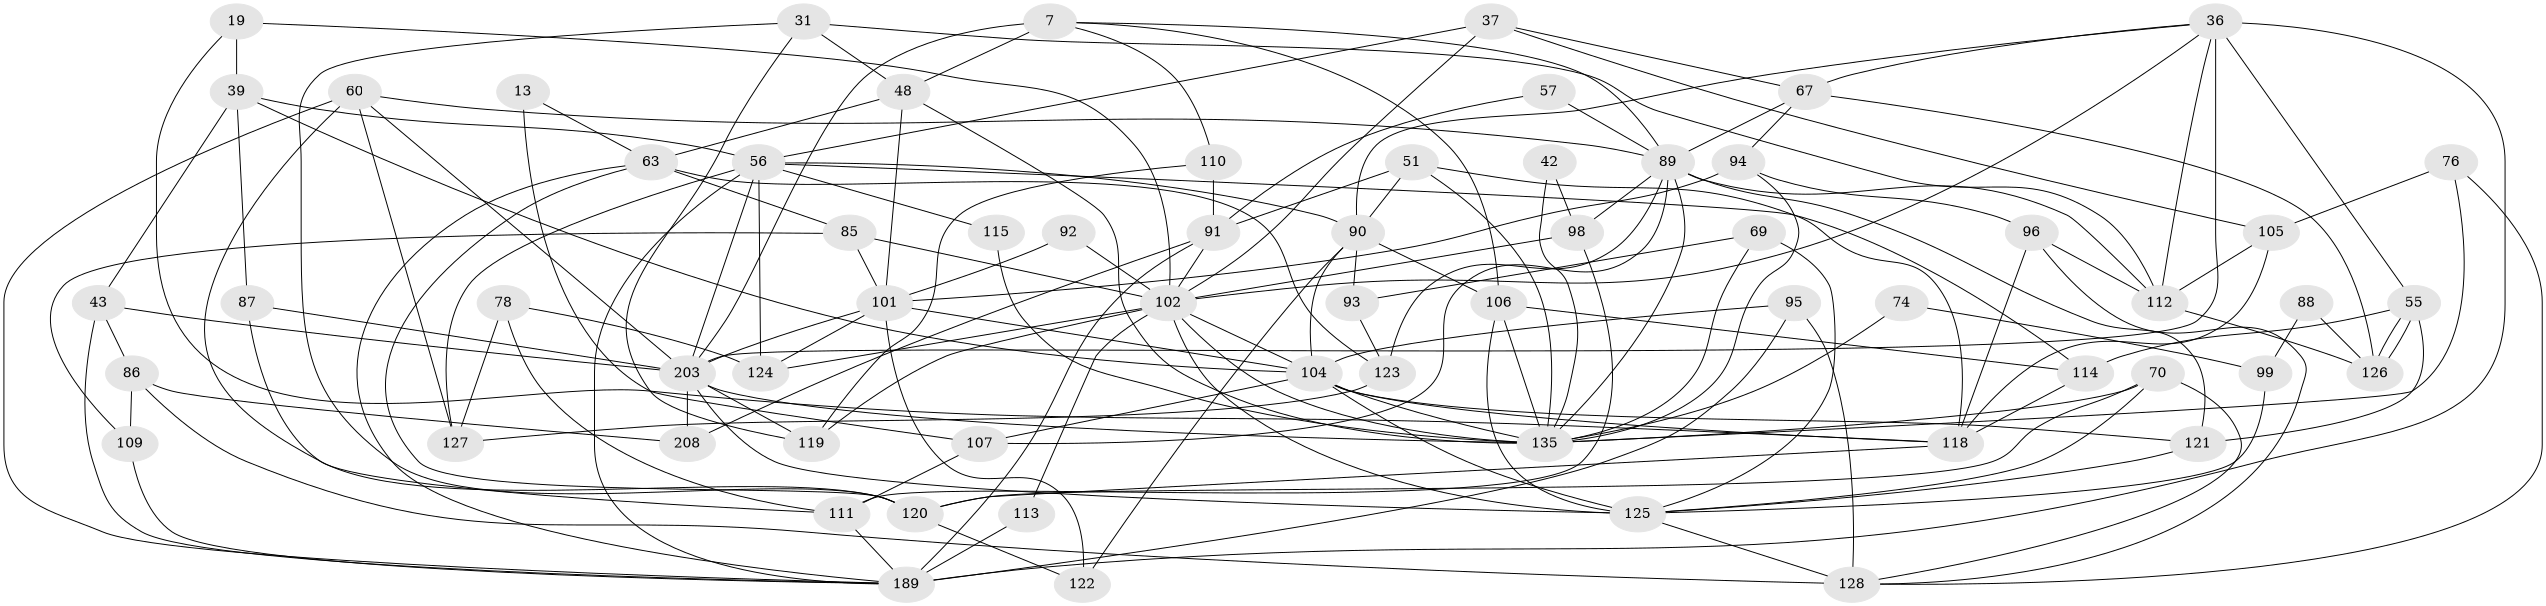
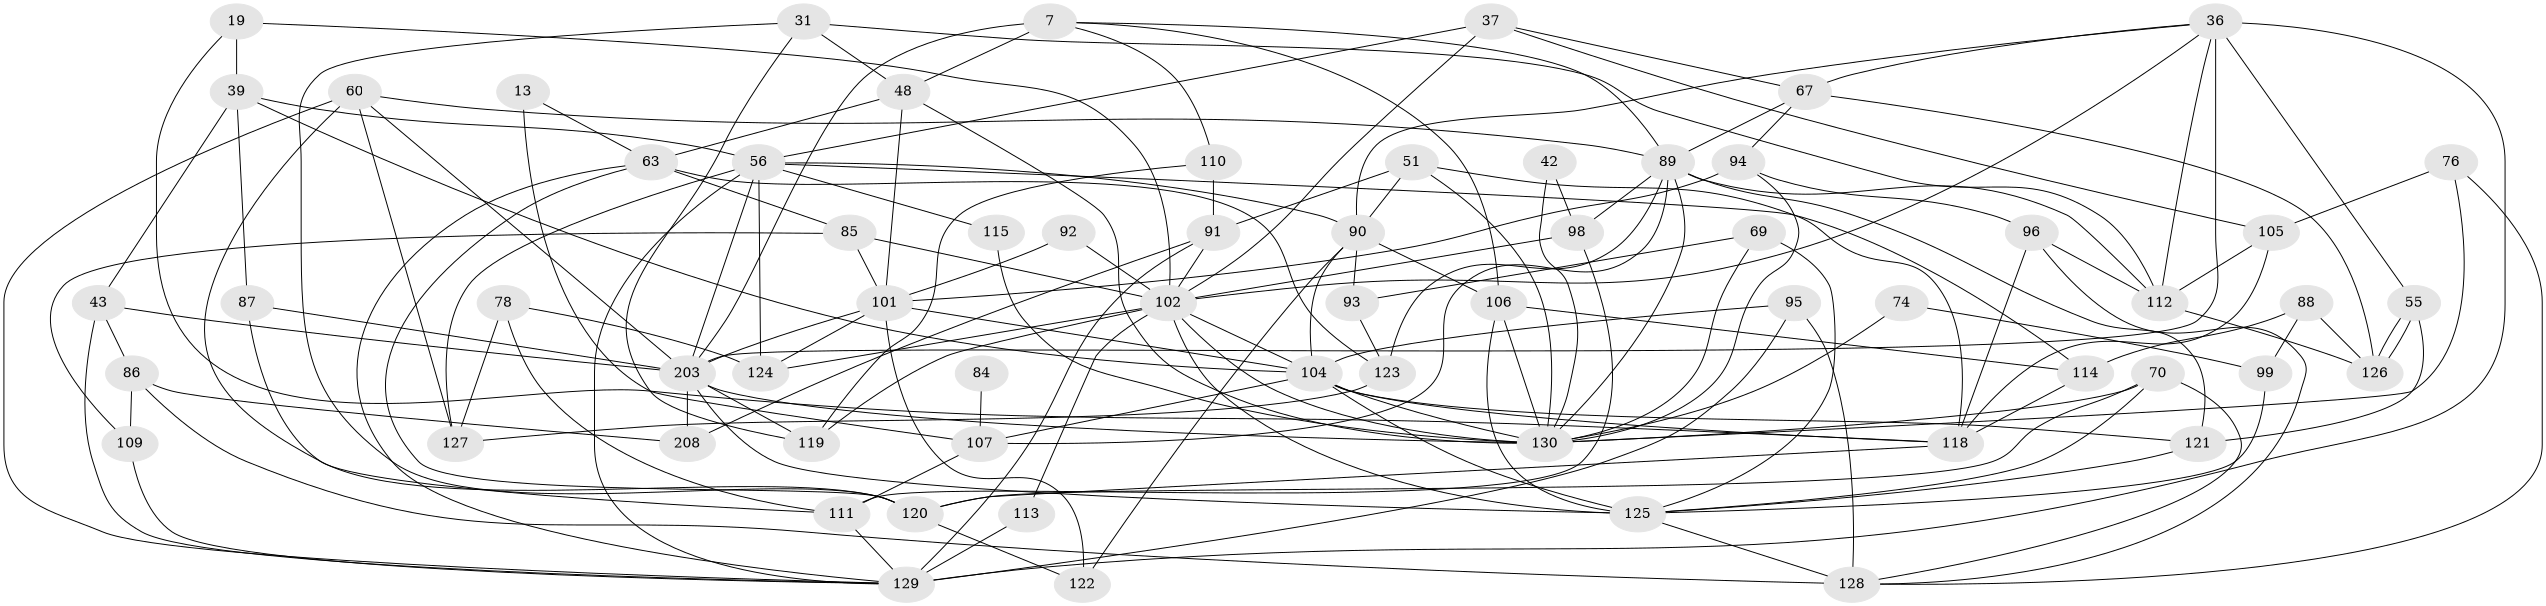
(1549, 92) -> none
(2240, 334) -> (2196, 338)
none -> (982, 374)
(1545, 444) -> (1545, 444)
(906, 585) -> (906, 585)
